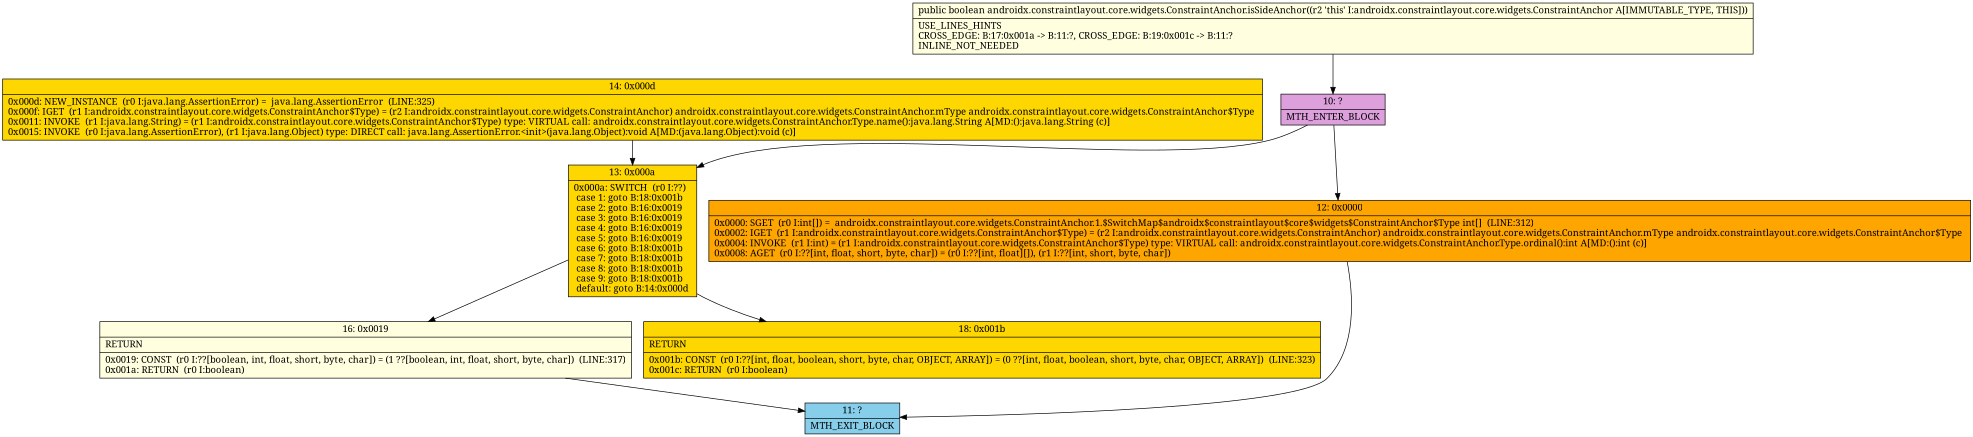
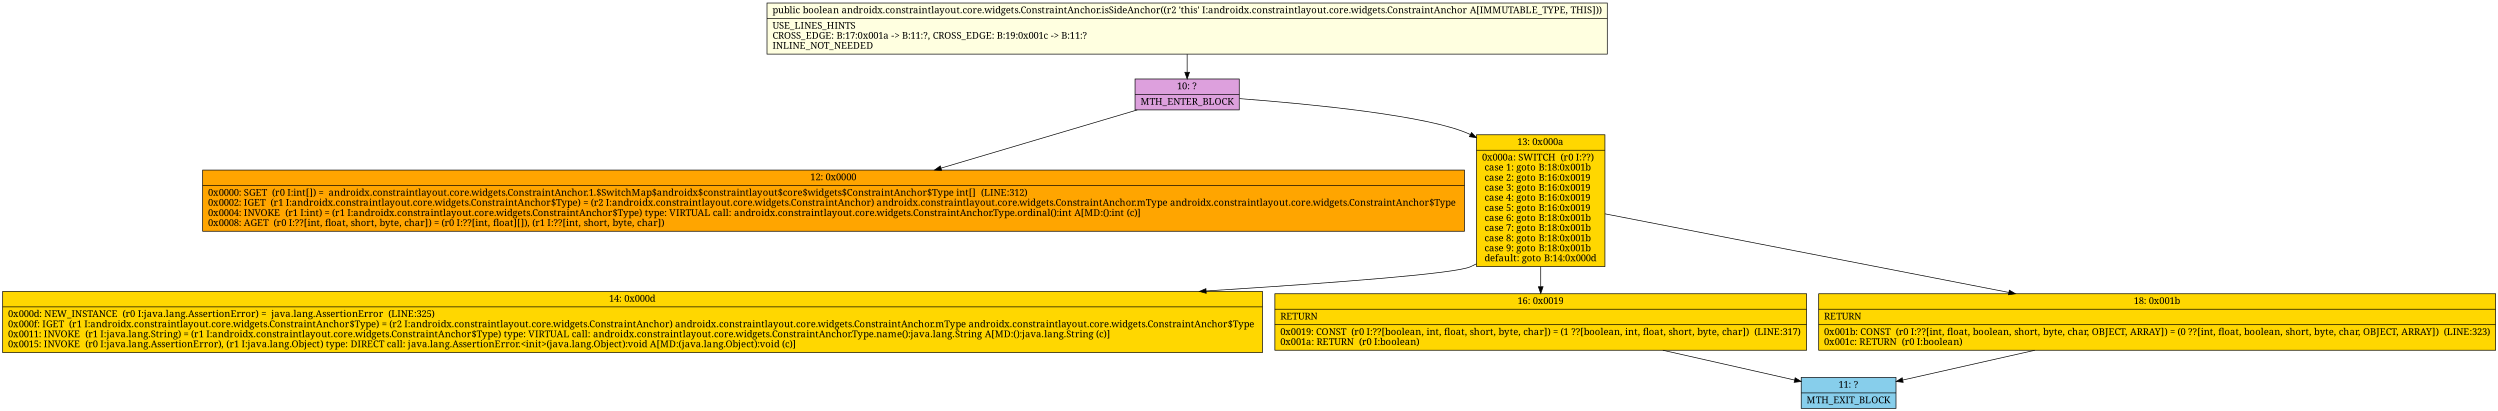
(633, 149) -> (1342, 282)
(366, 350) -> (1541, 322)
(1180, 406) -> (1969, 365)
